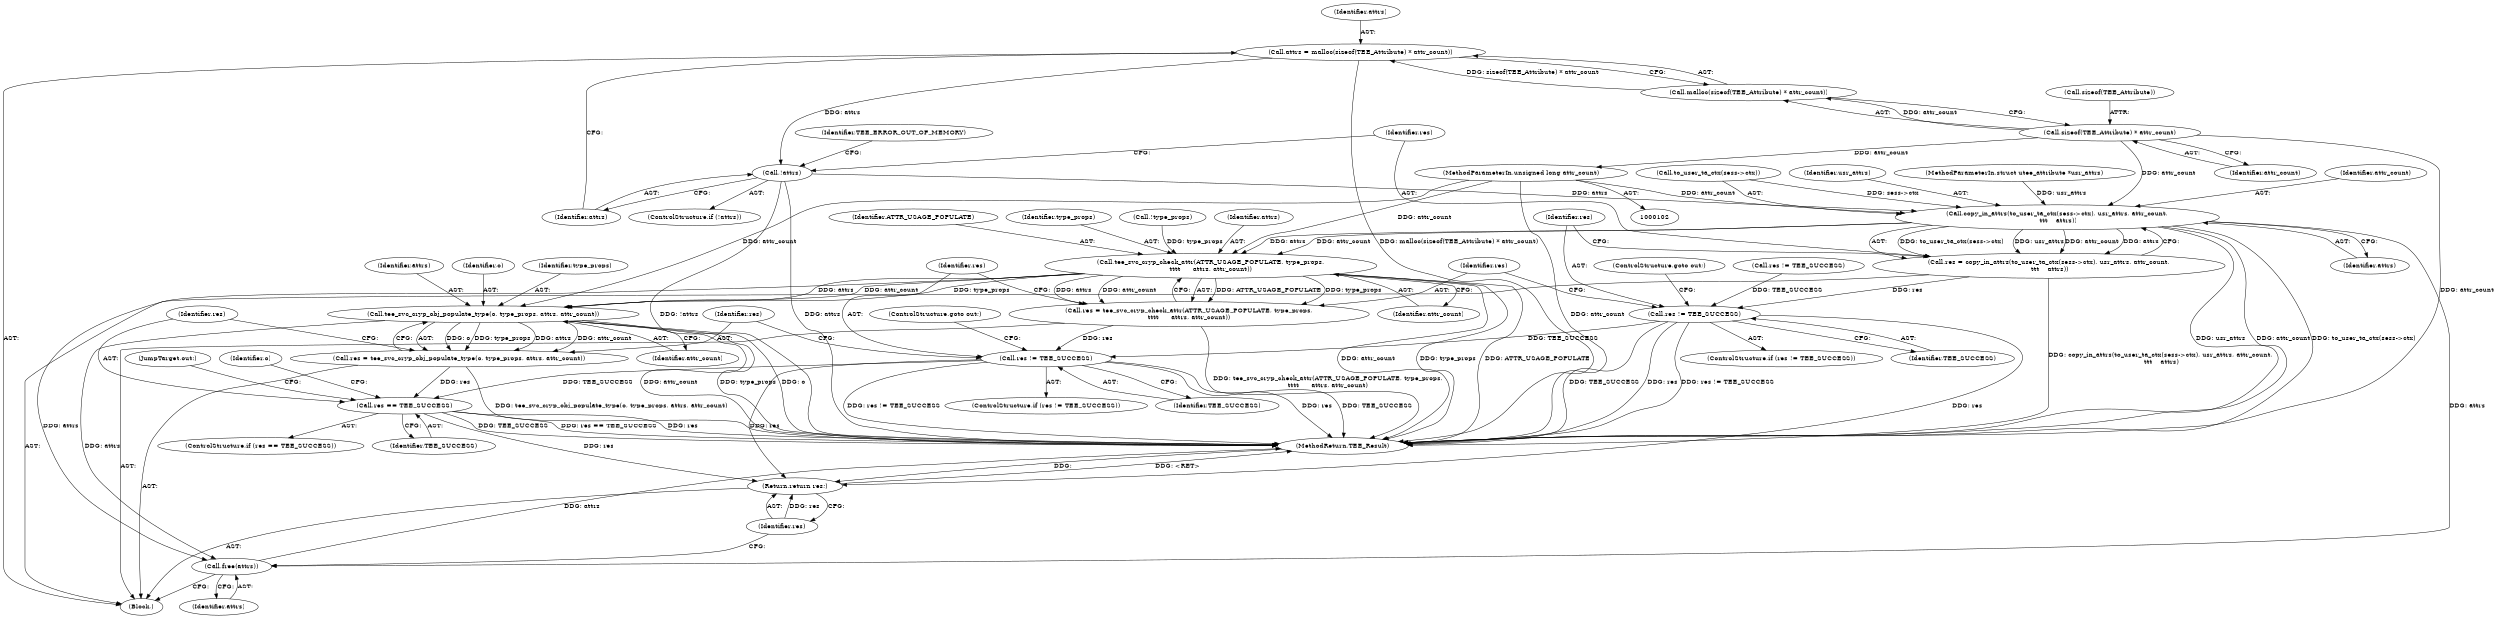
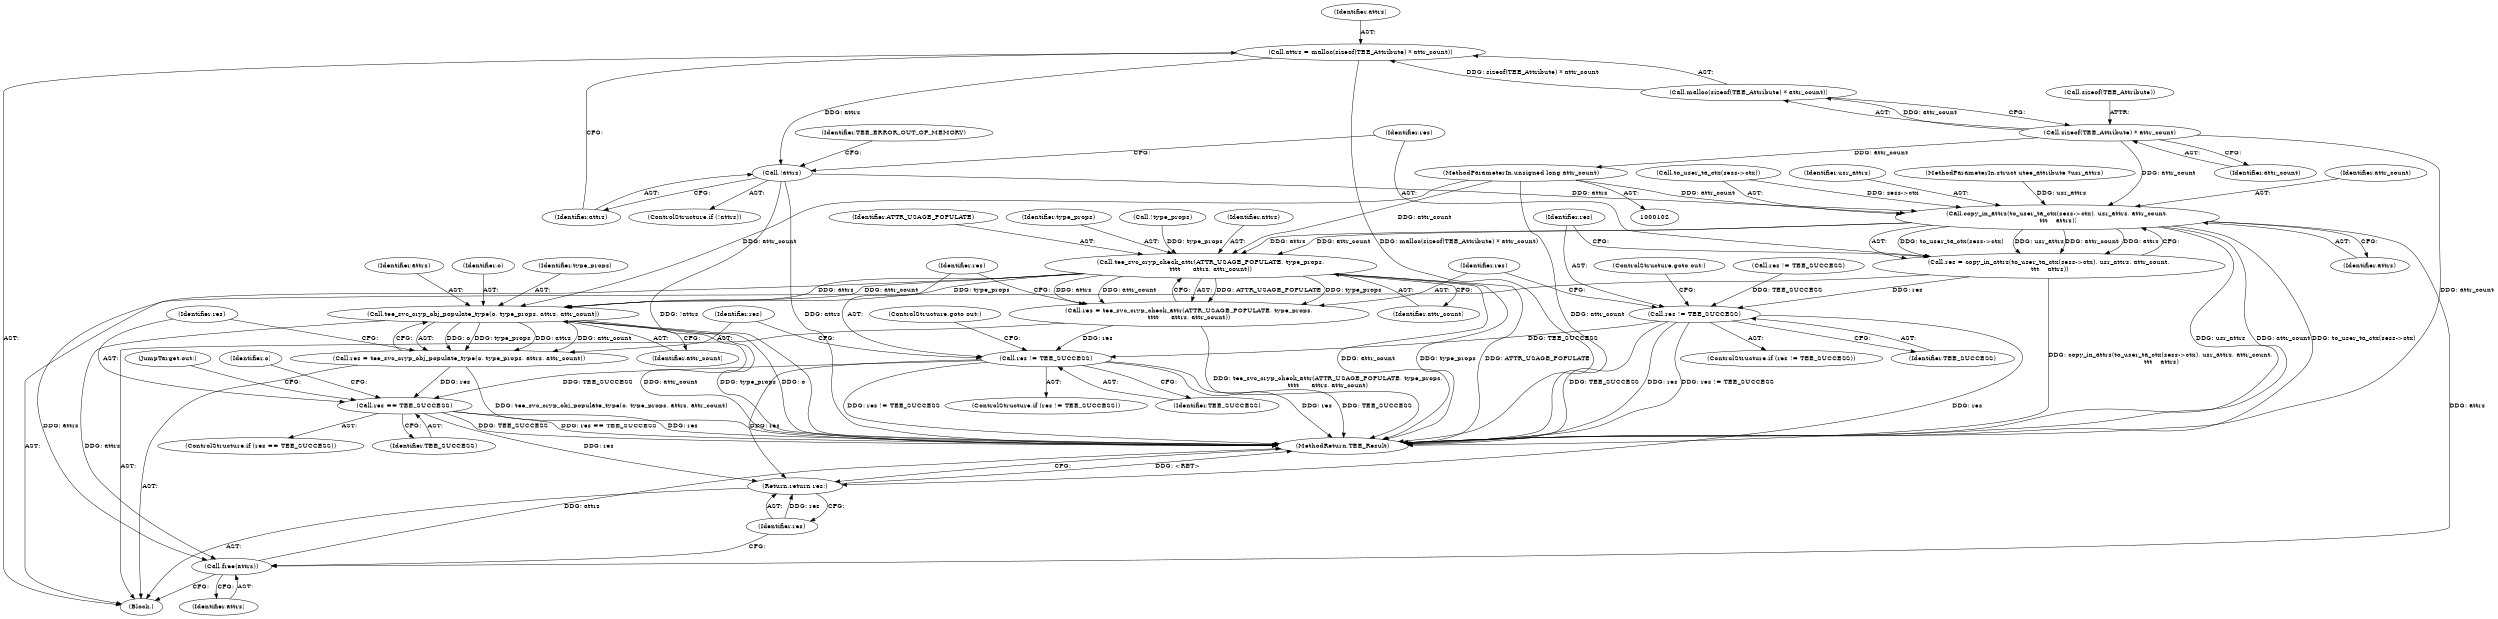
(1582, 67) -> none
(1064, 466) -> (1064, 466)
